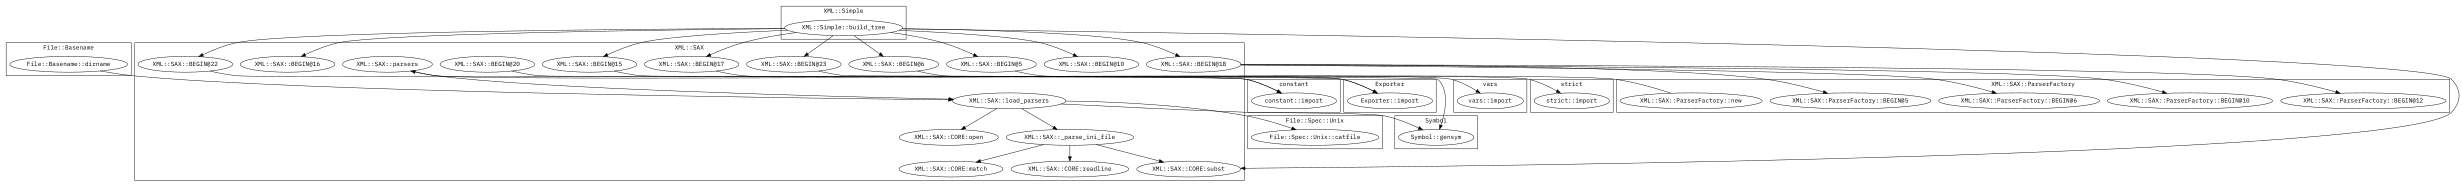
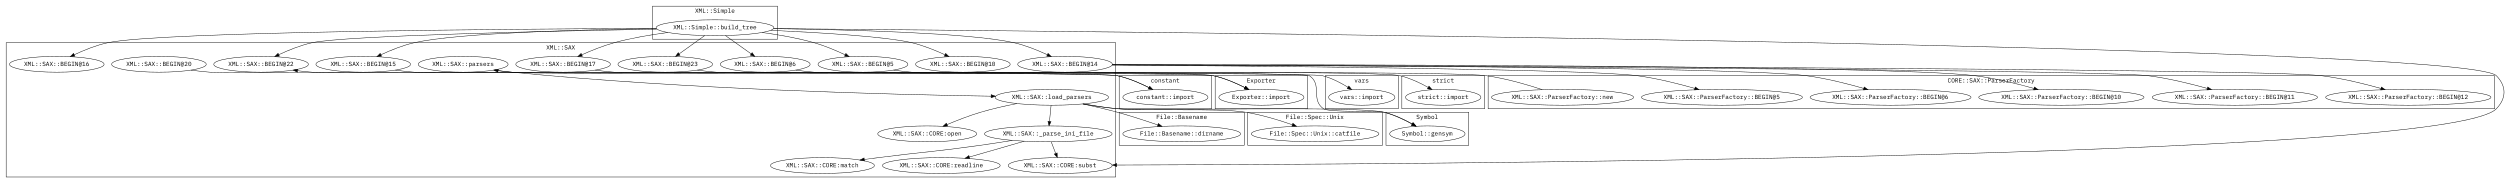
(1194, 64) -> (1065, 64)
(745, 76) -> (727, 73)
(2033, 84) -> (1991, 81)
(524, 93) -> (1128, 115)
none -> (2235, 97)
